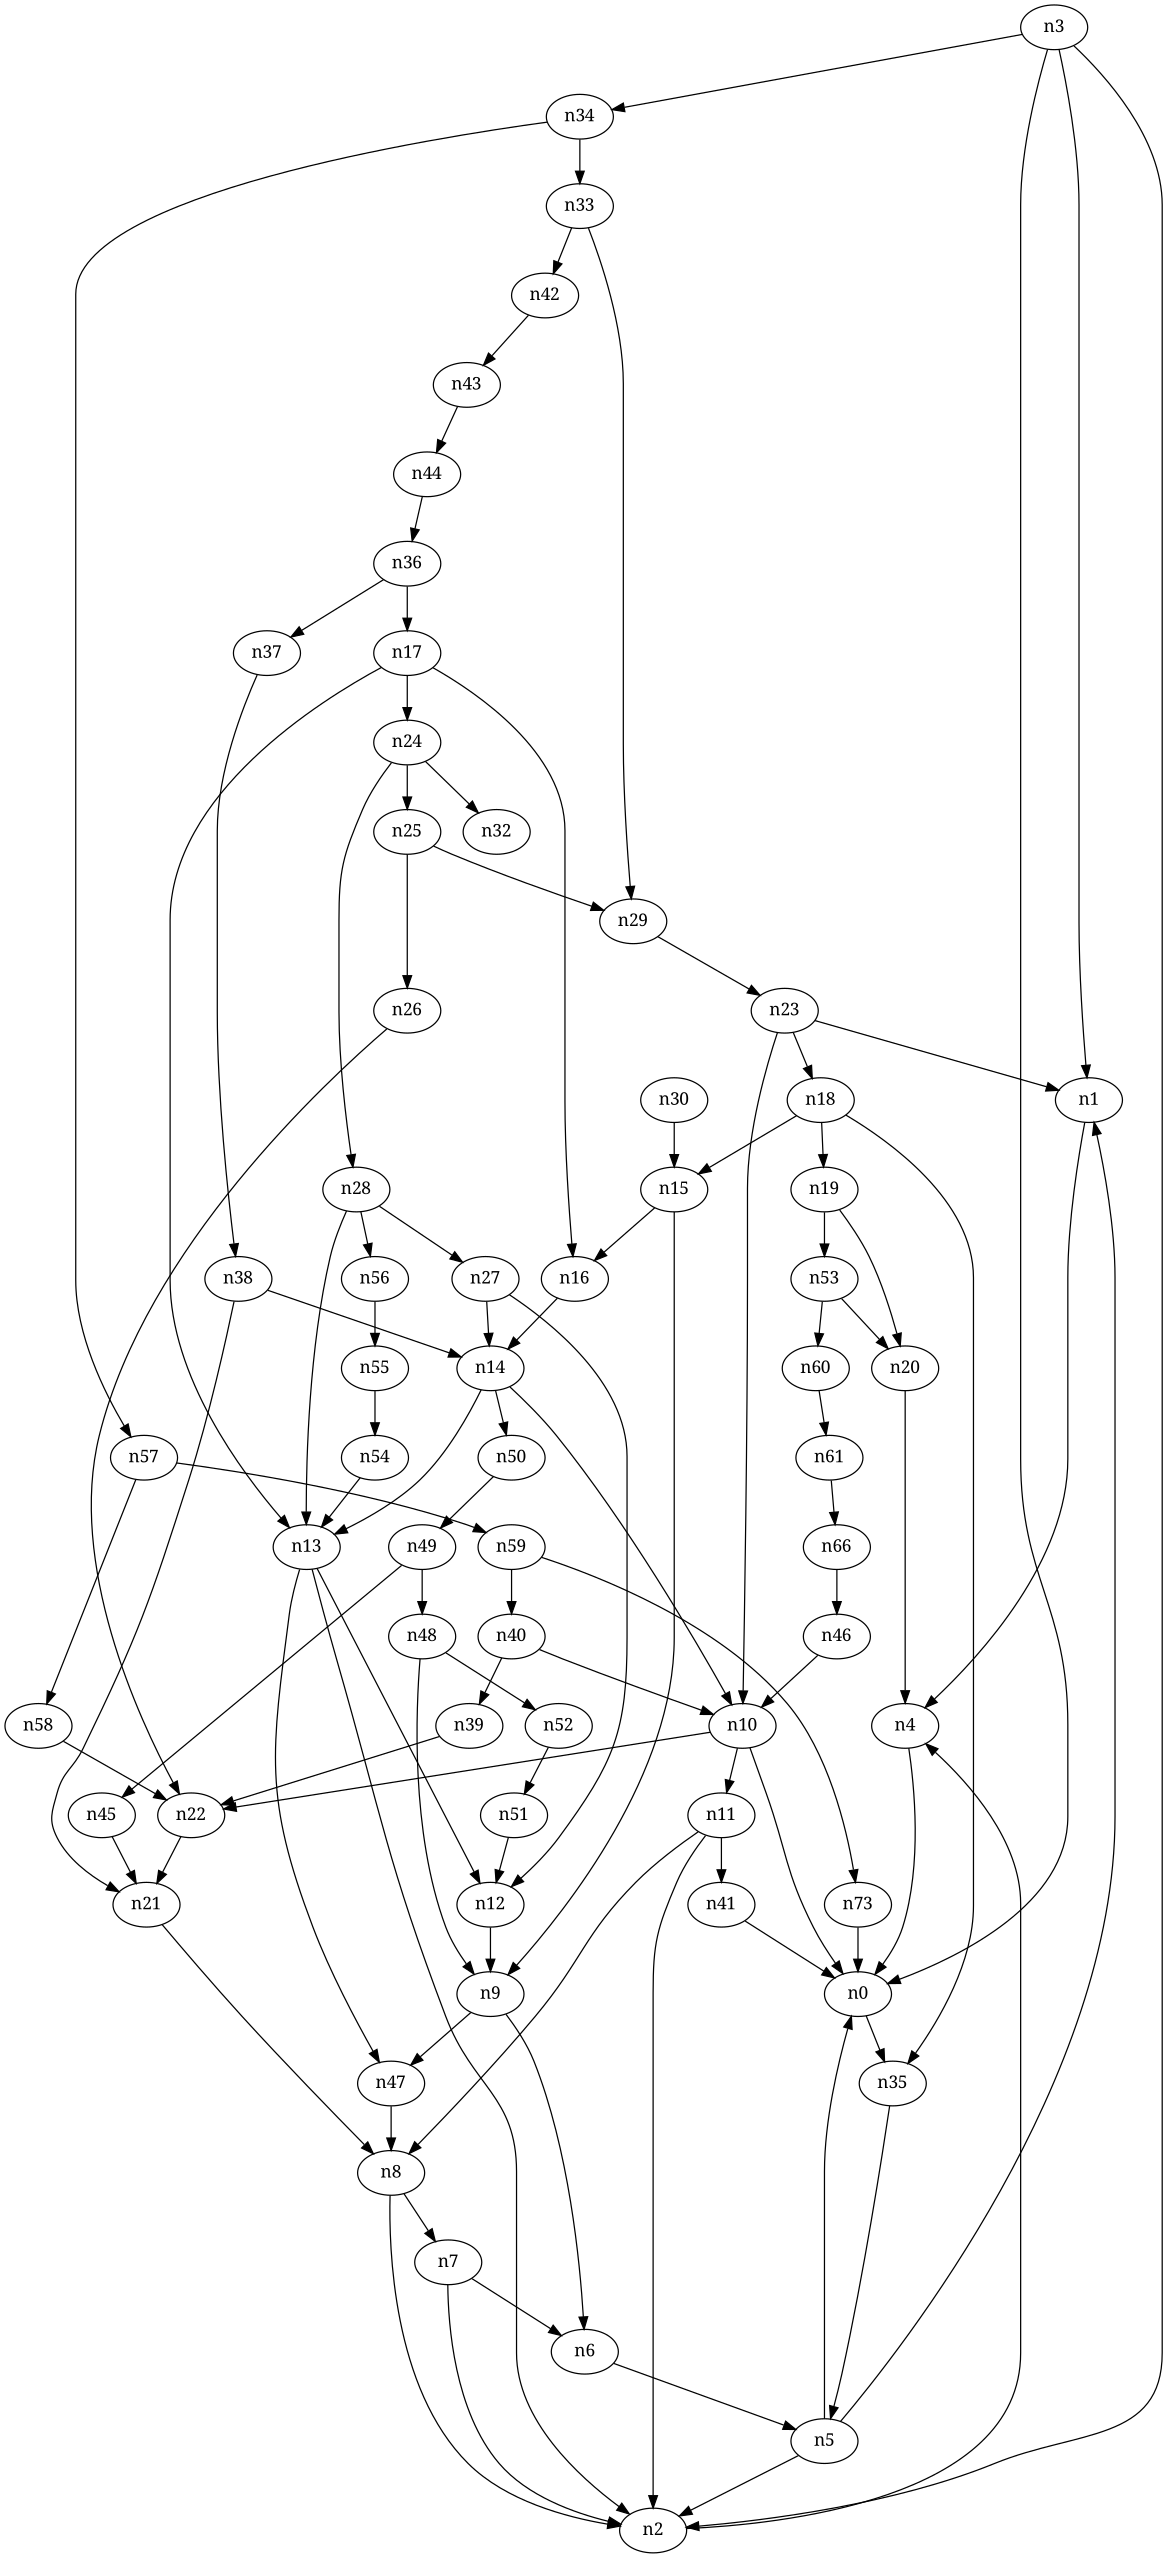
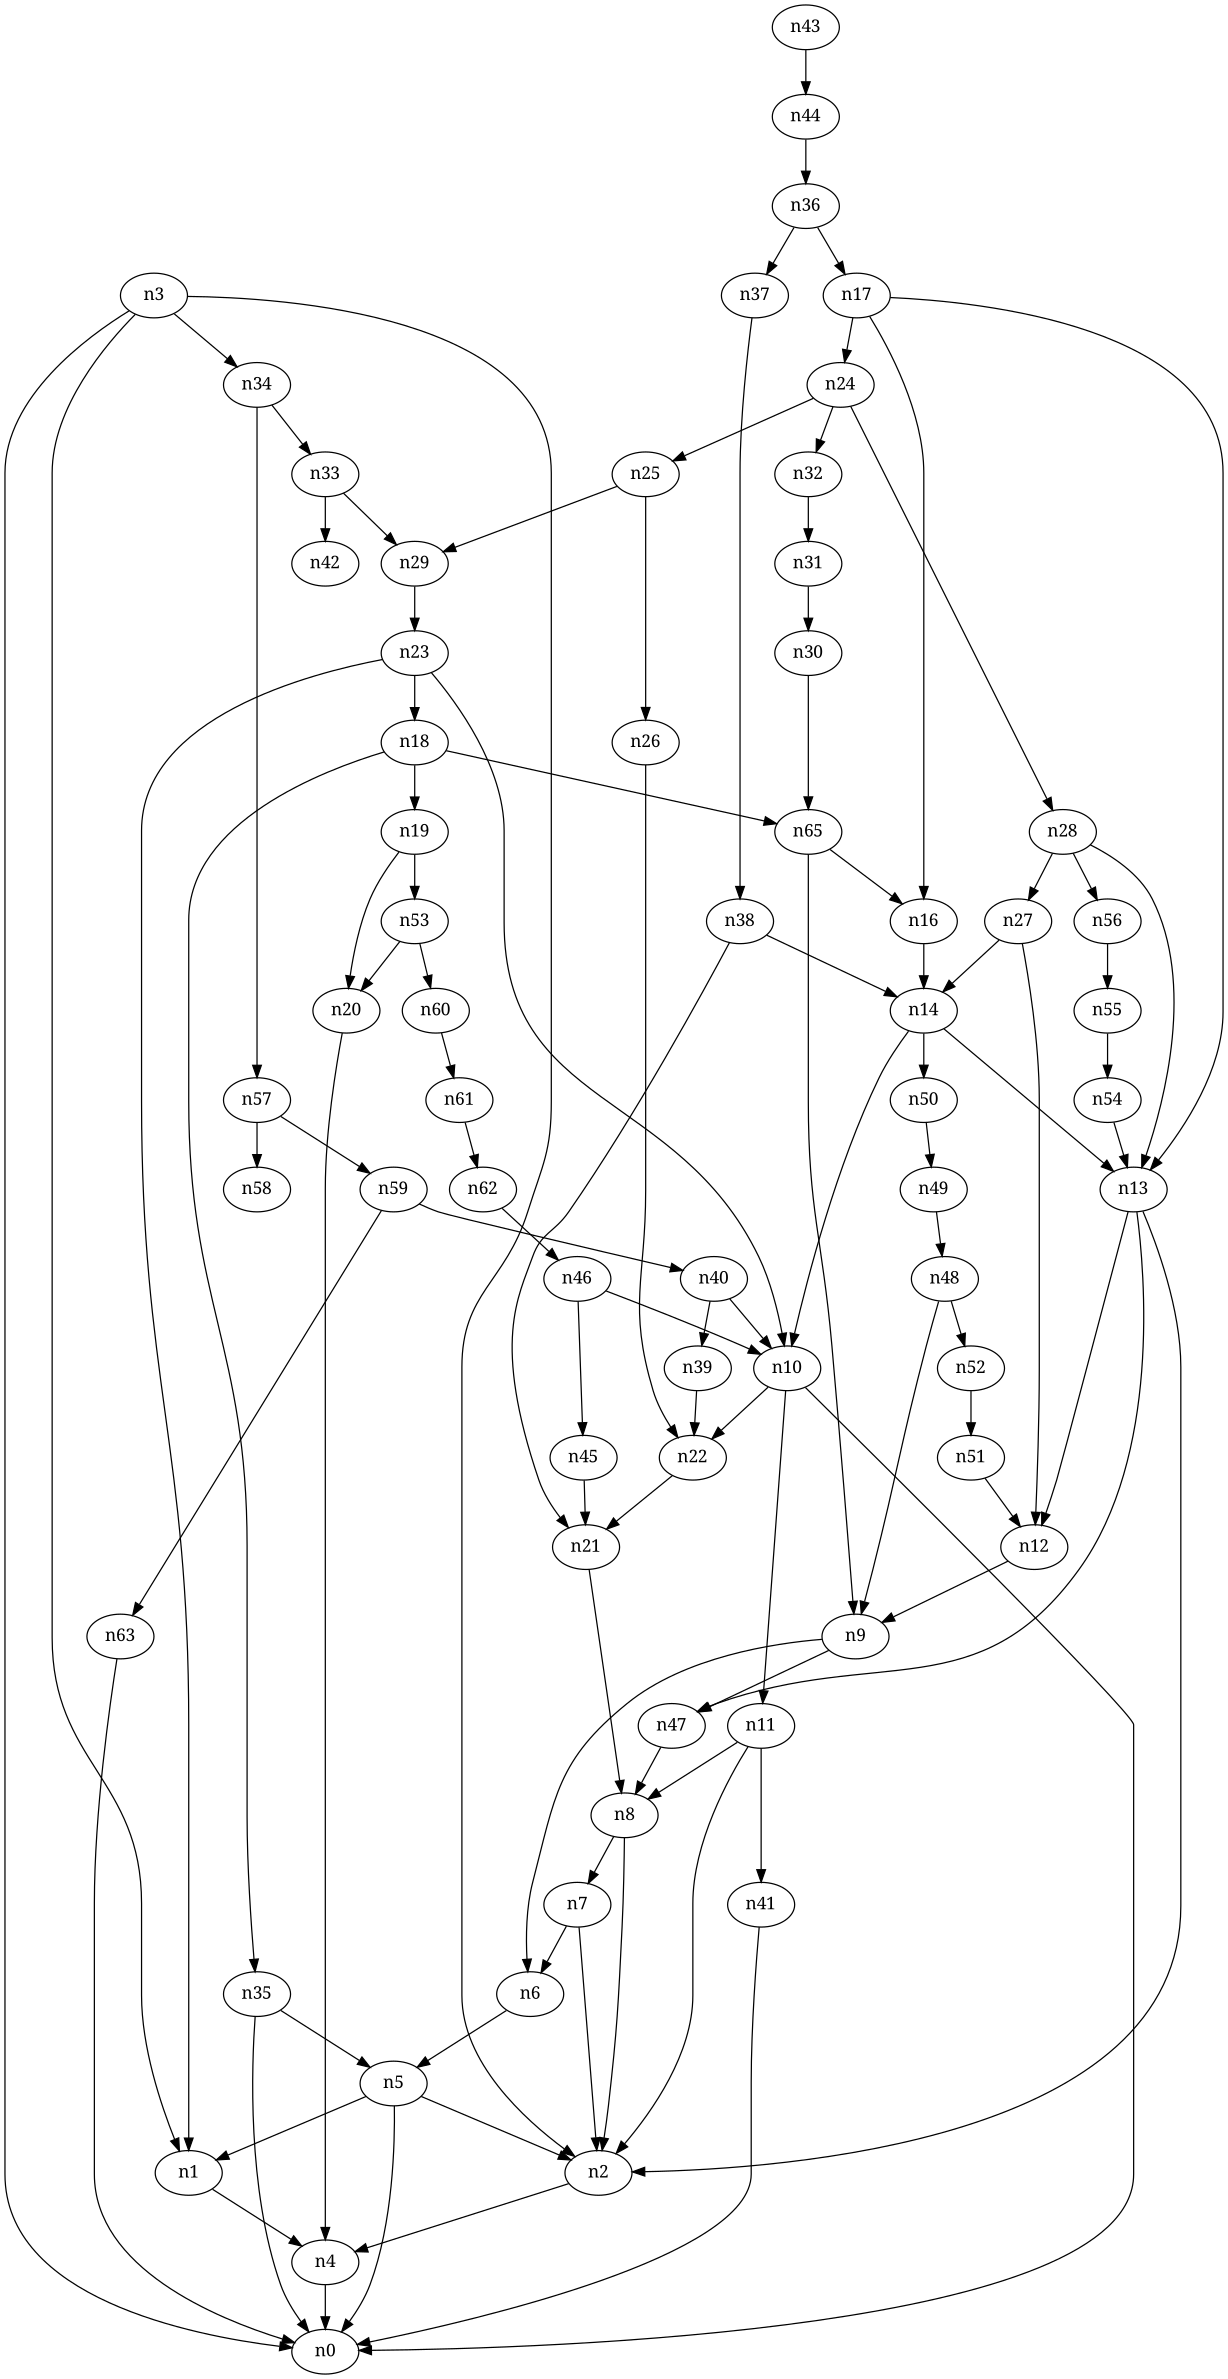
(510, 335) -> none
none -> (808, 564)
(674, 1190) -> (808, 832)
(837, 1547) -> (483, 1190)
(267, 1677) -> (580, 1362)
(109, 1767) -> none
(858, 1905) -> (120, 1637)
(873, 2033) -> (257, 2173)
